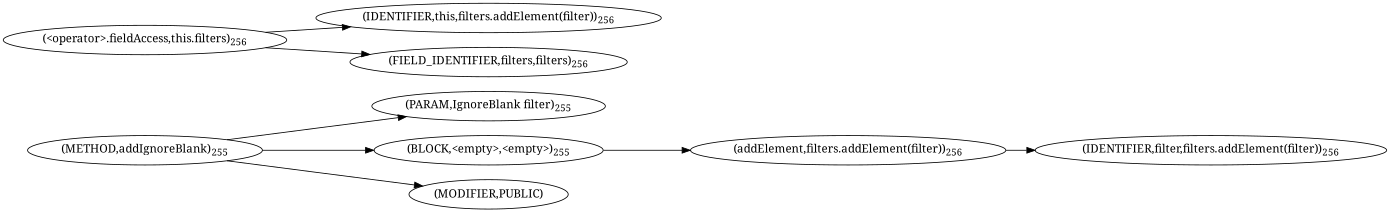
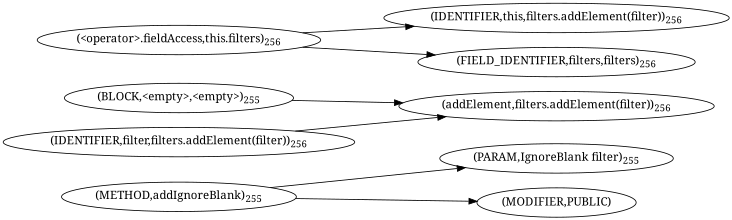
(314, 150) -> none
(1016, 150) -> (366, 124)
